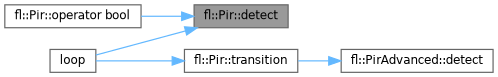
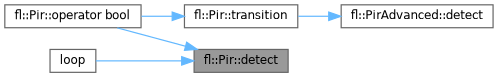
(134, 61) -> (157, 16)
